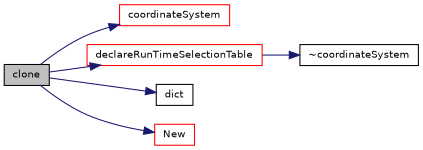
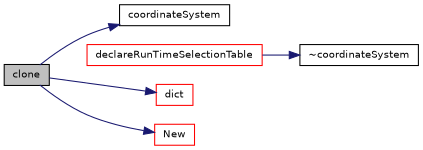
(175, 15) -> (175, 15)
(70, 69) -> none
(175, 95) -> (175, 95)
